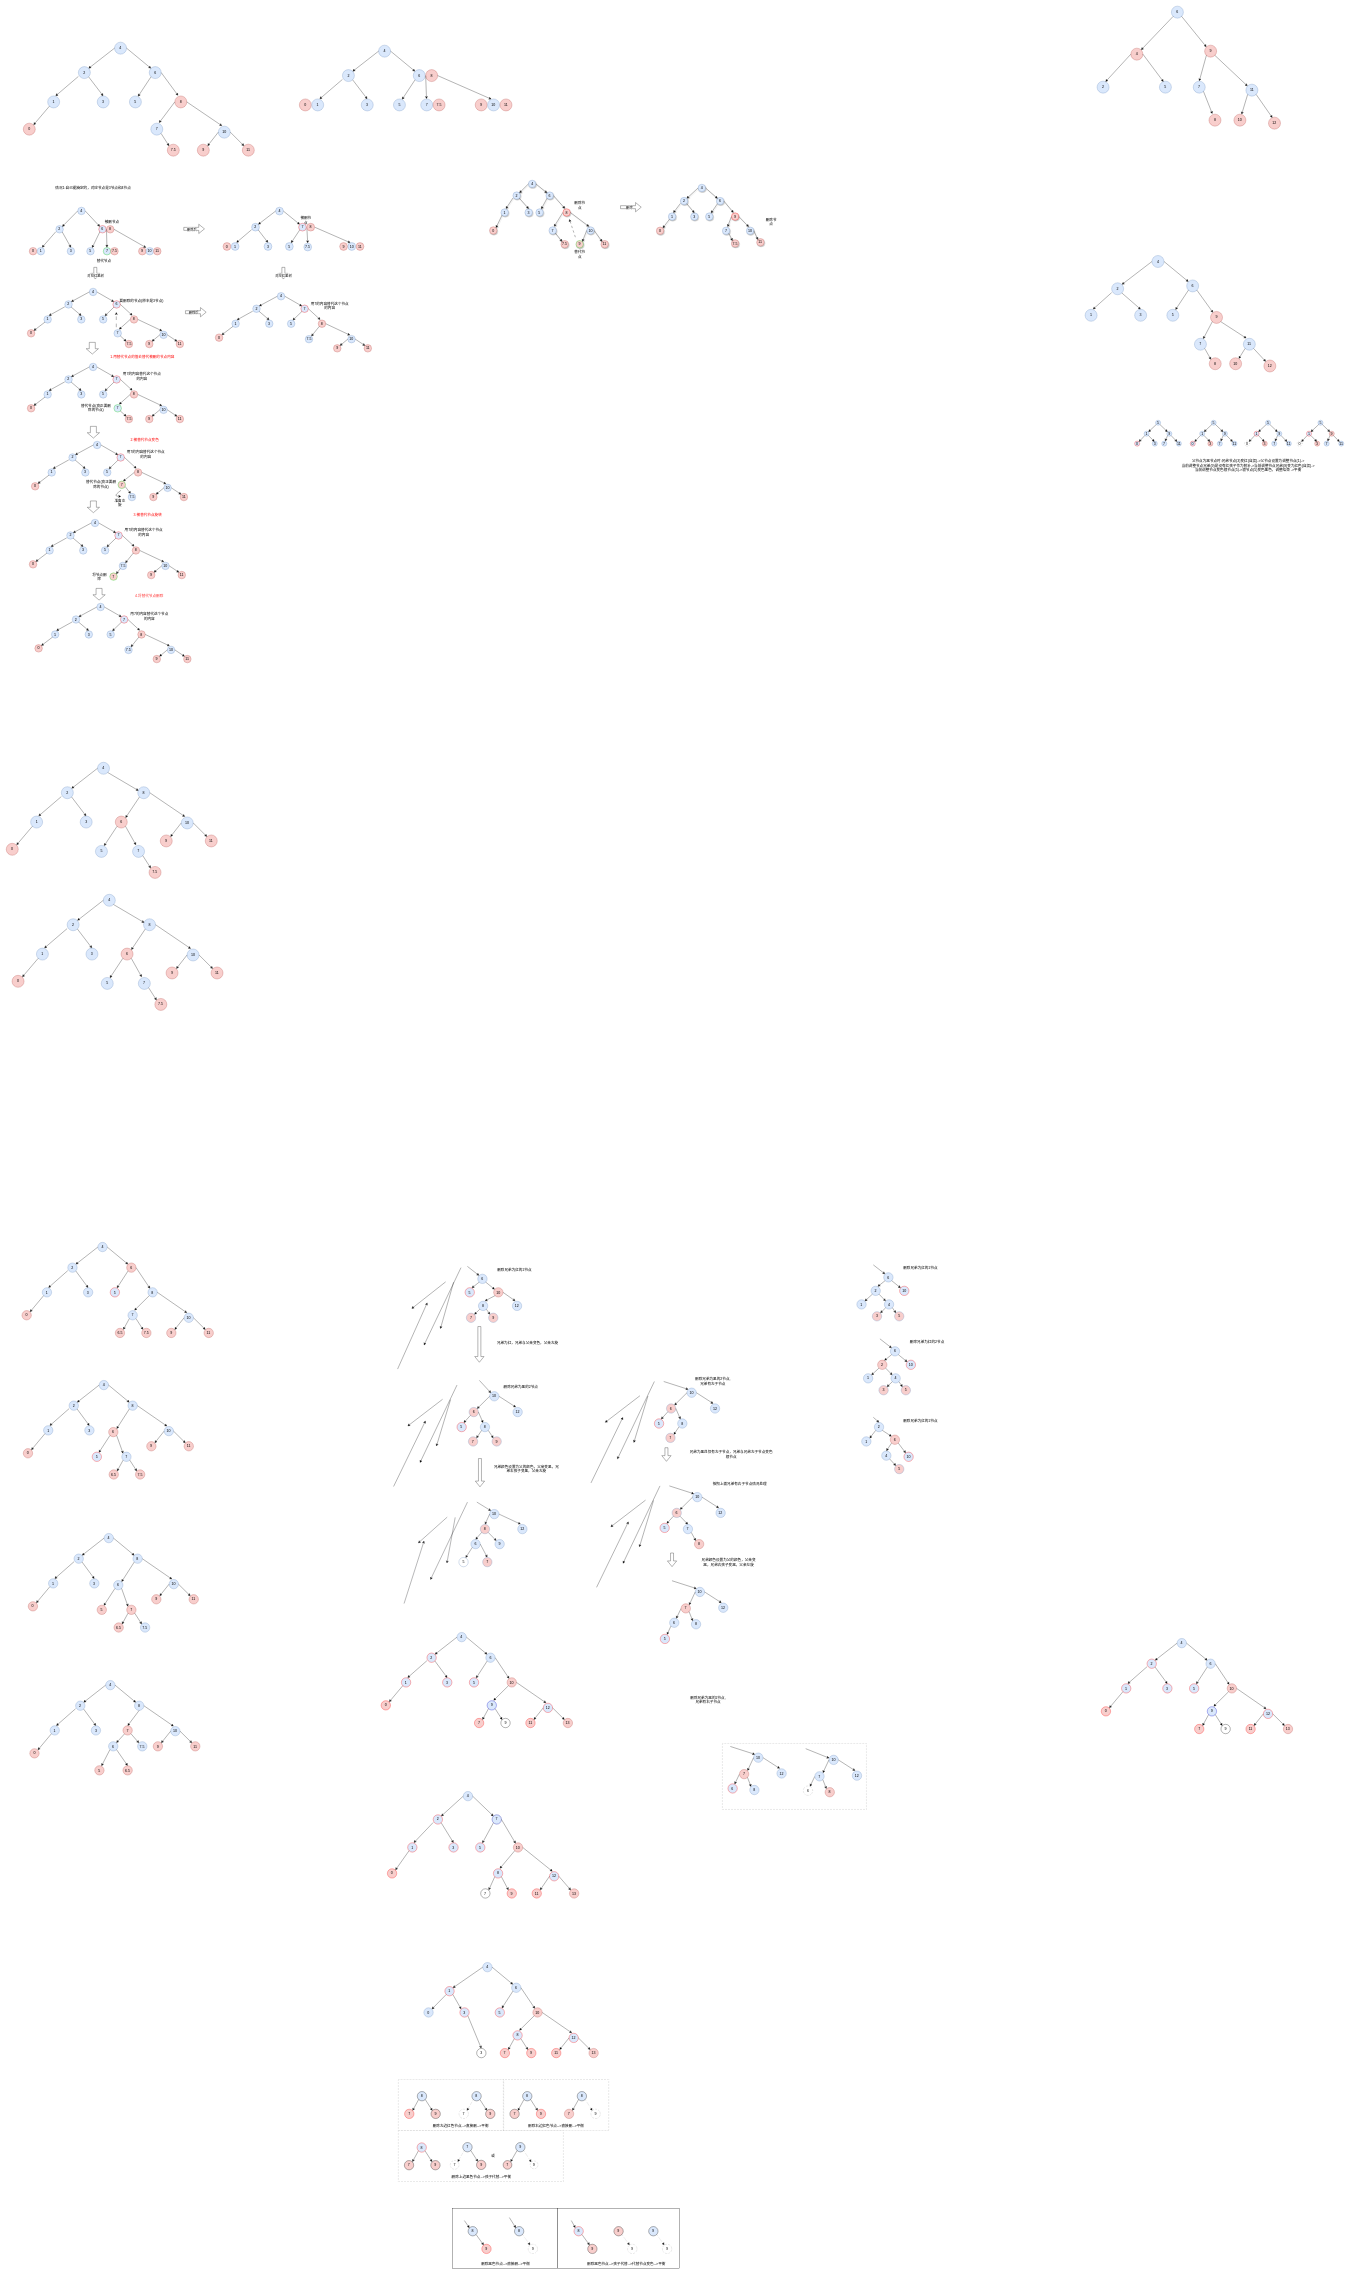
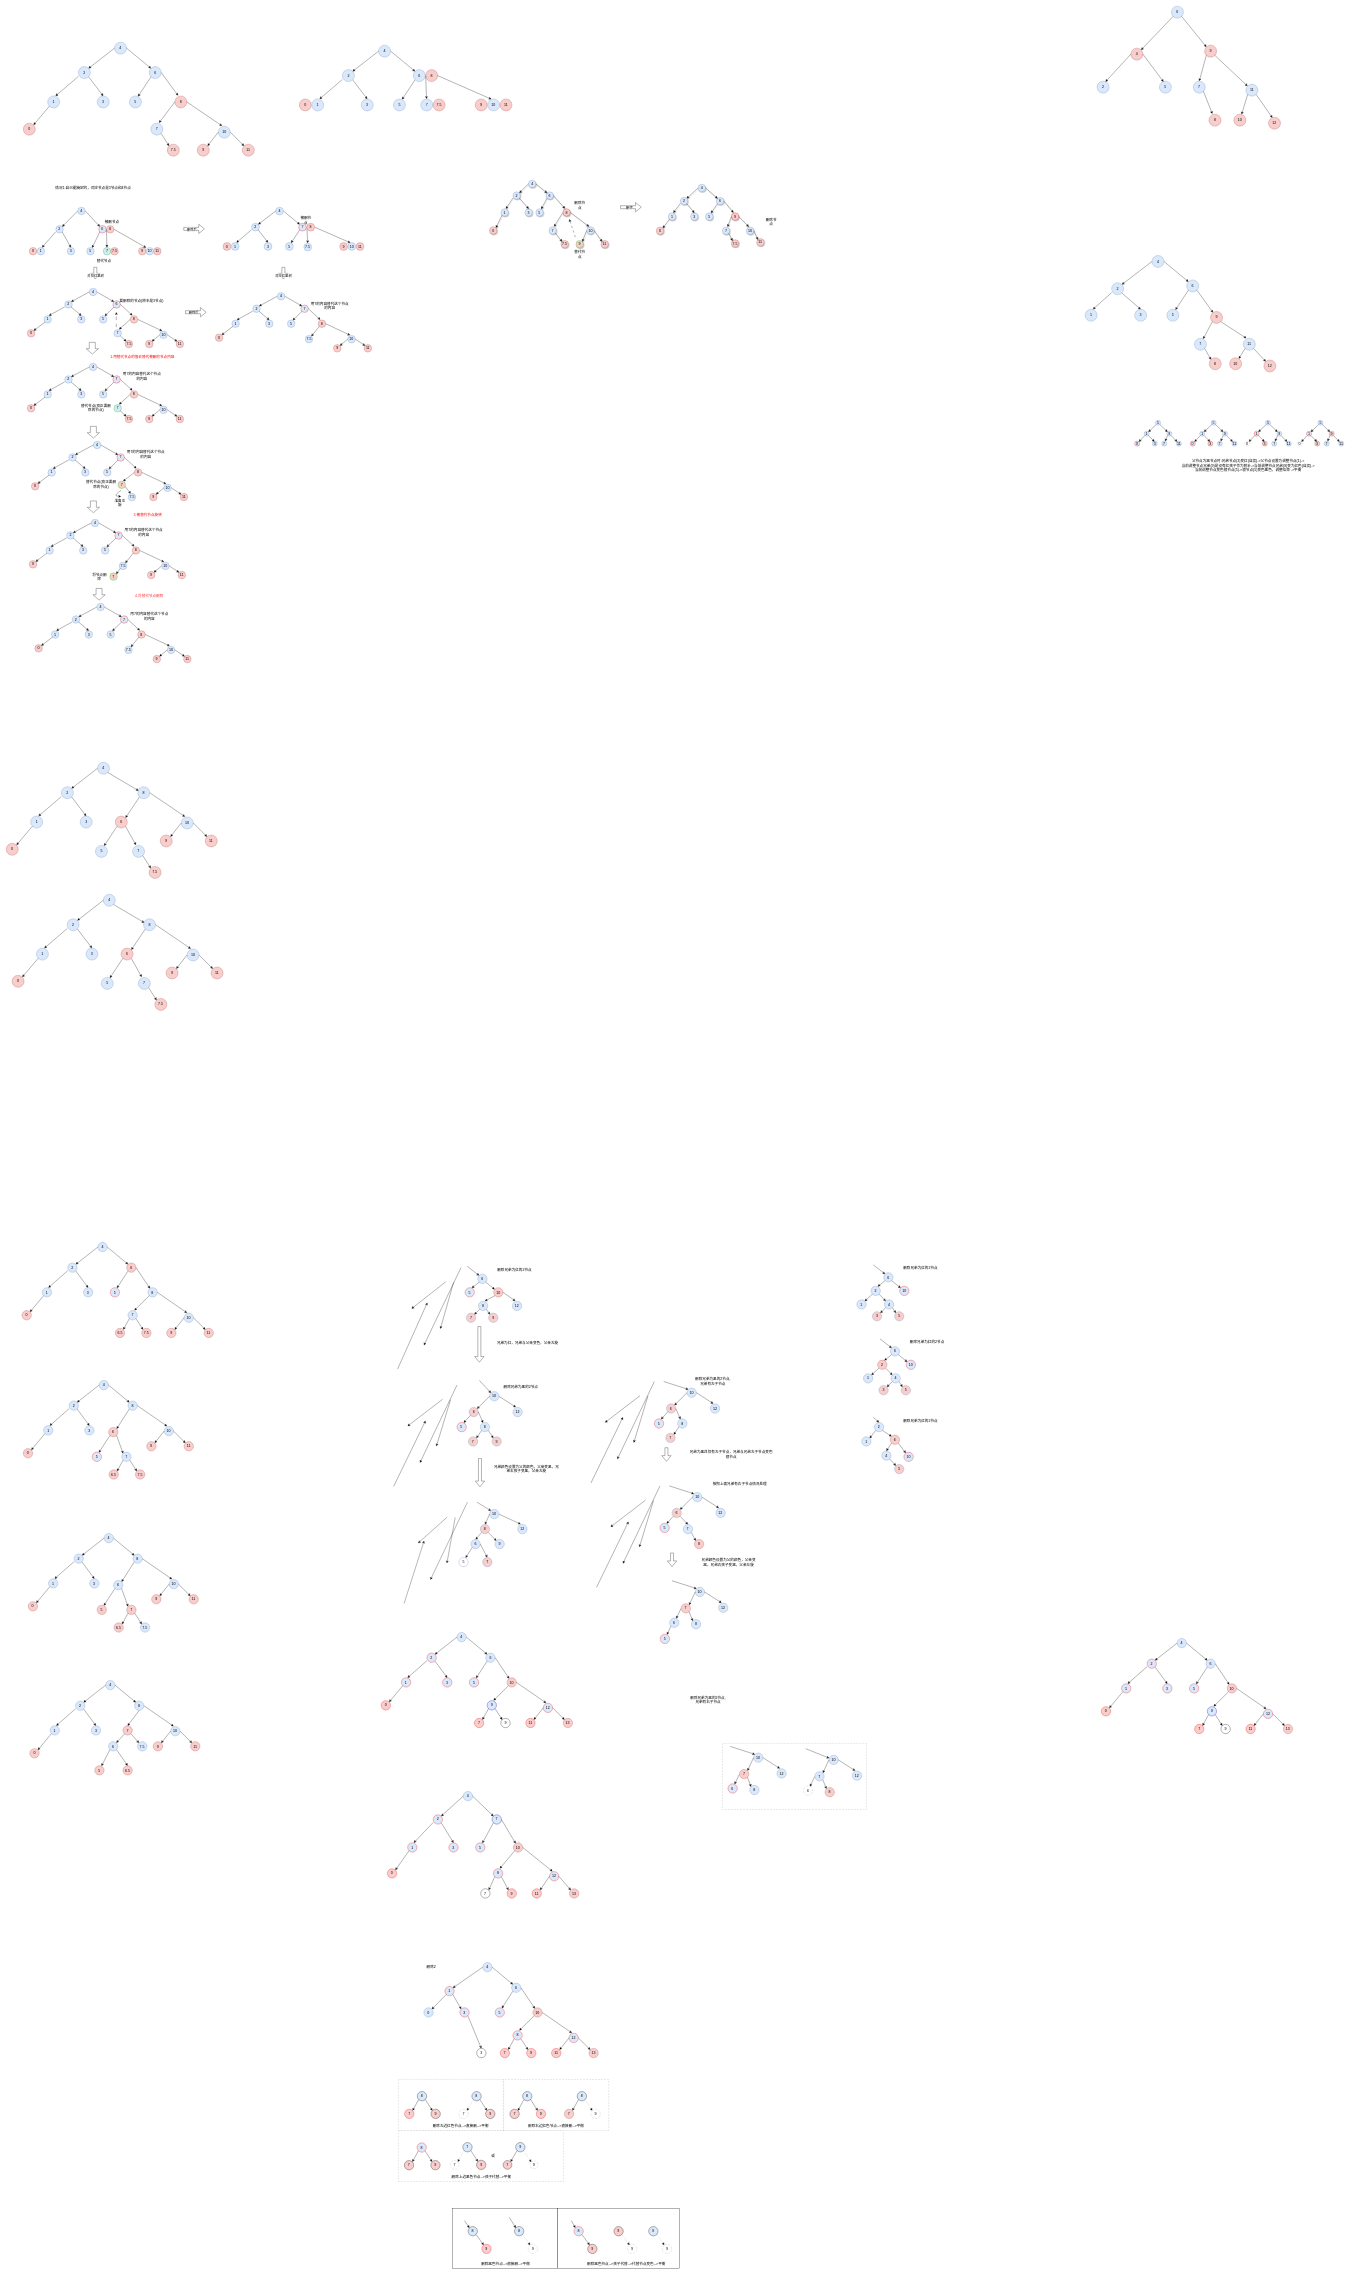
(145, 440) -> none
none -> (431, 1967)
